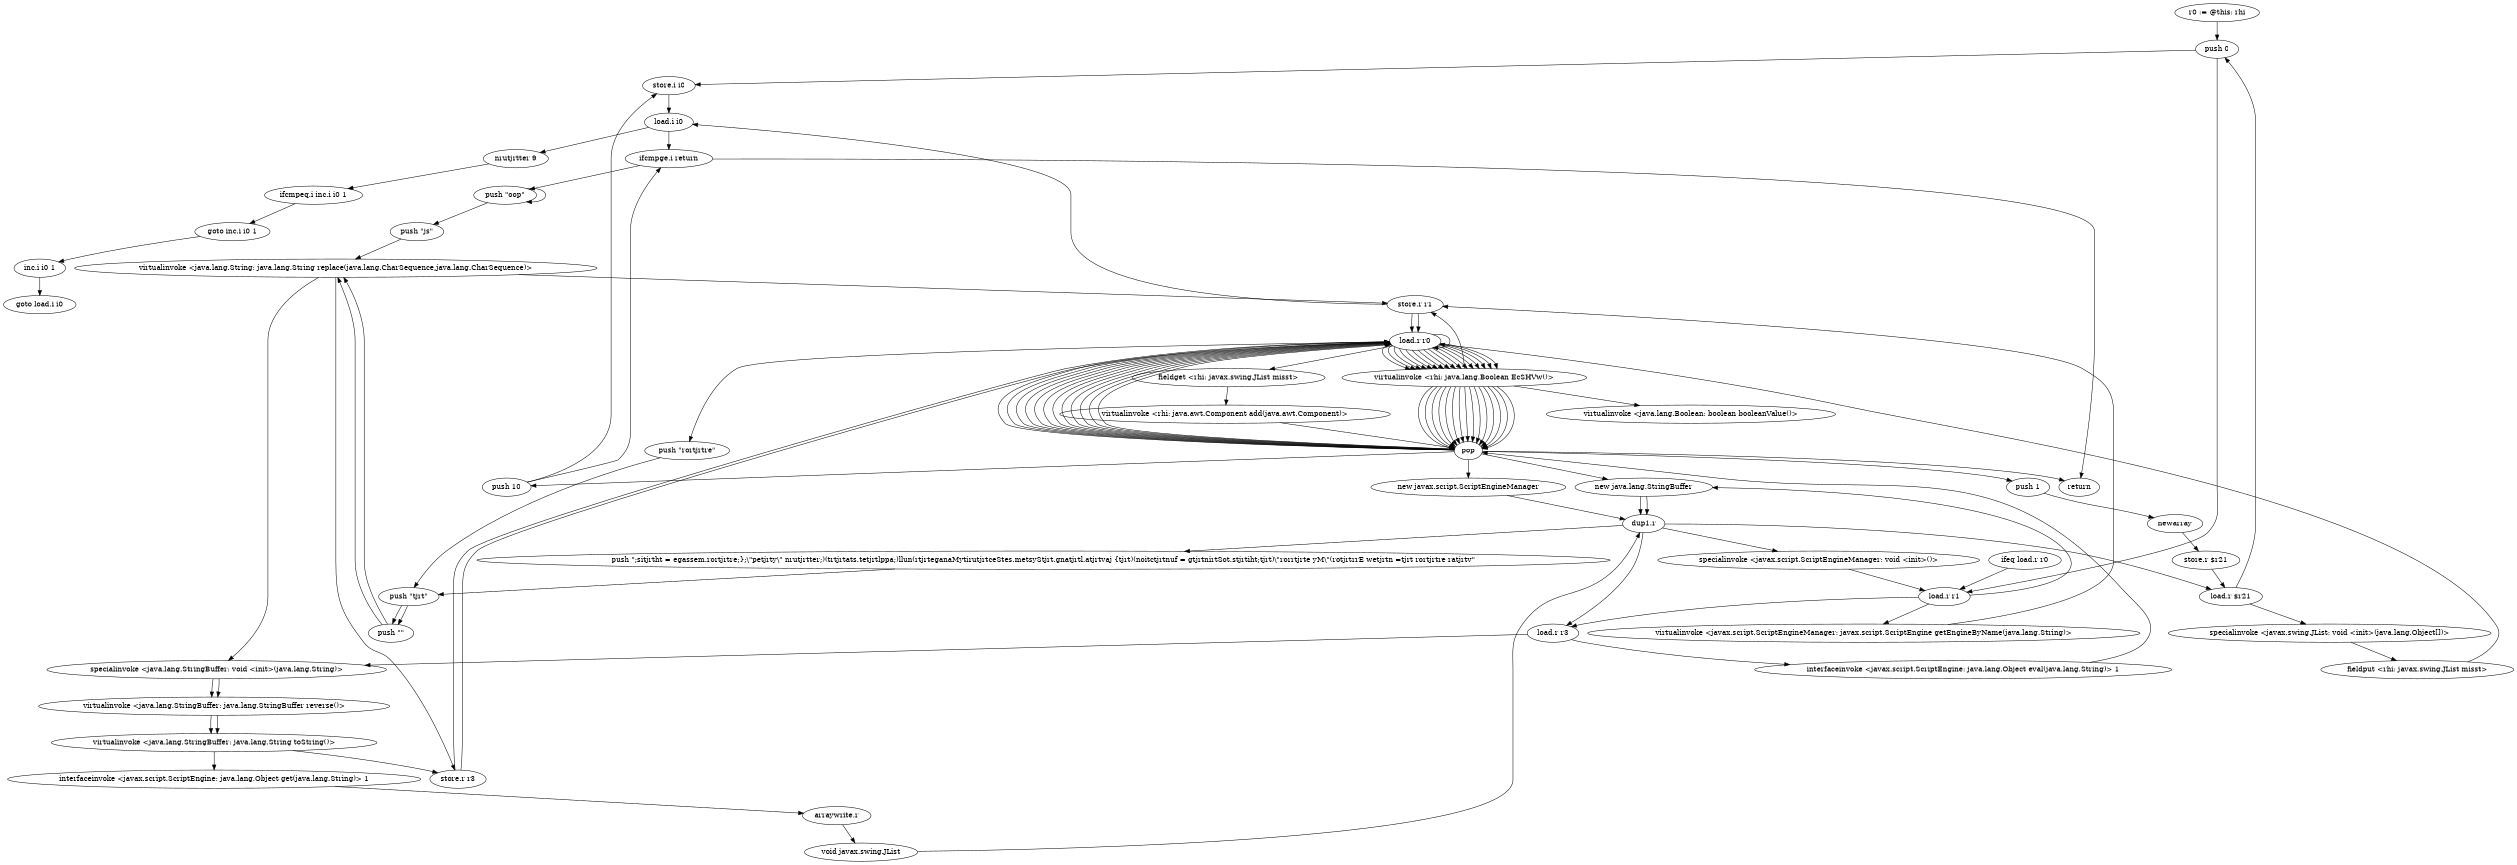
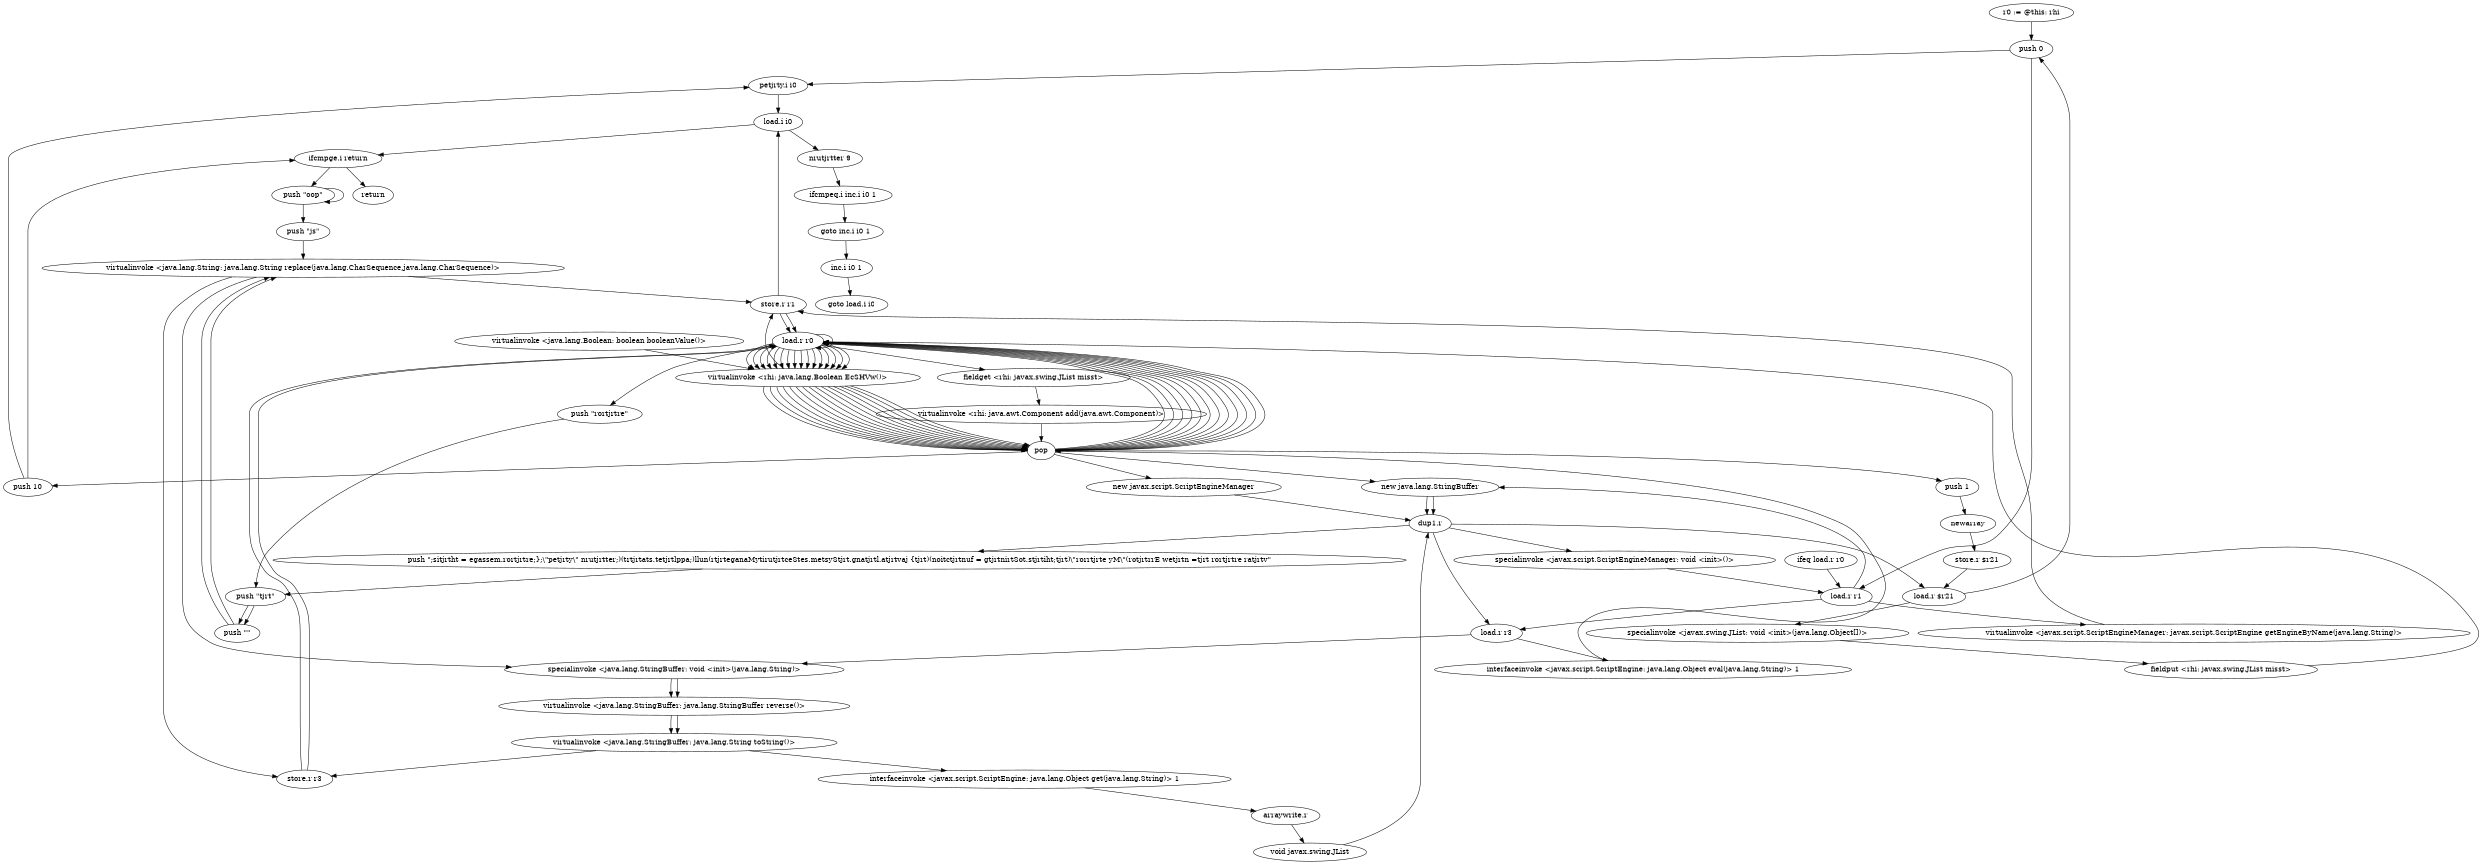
(669, 86) -> (778, 86)
(1574, 395) -> (694, 359)
(1815, 459) -> none
